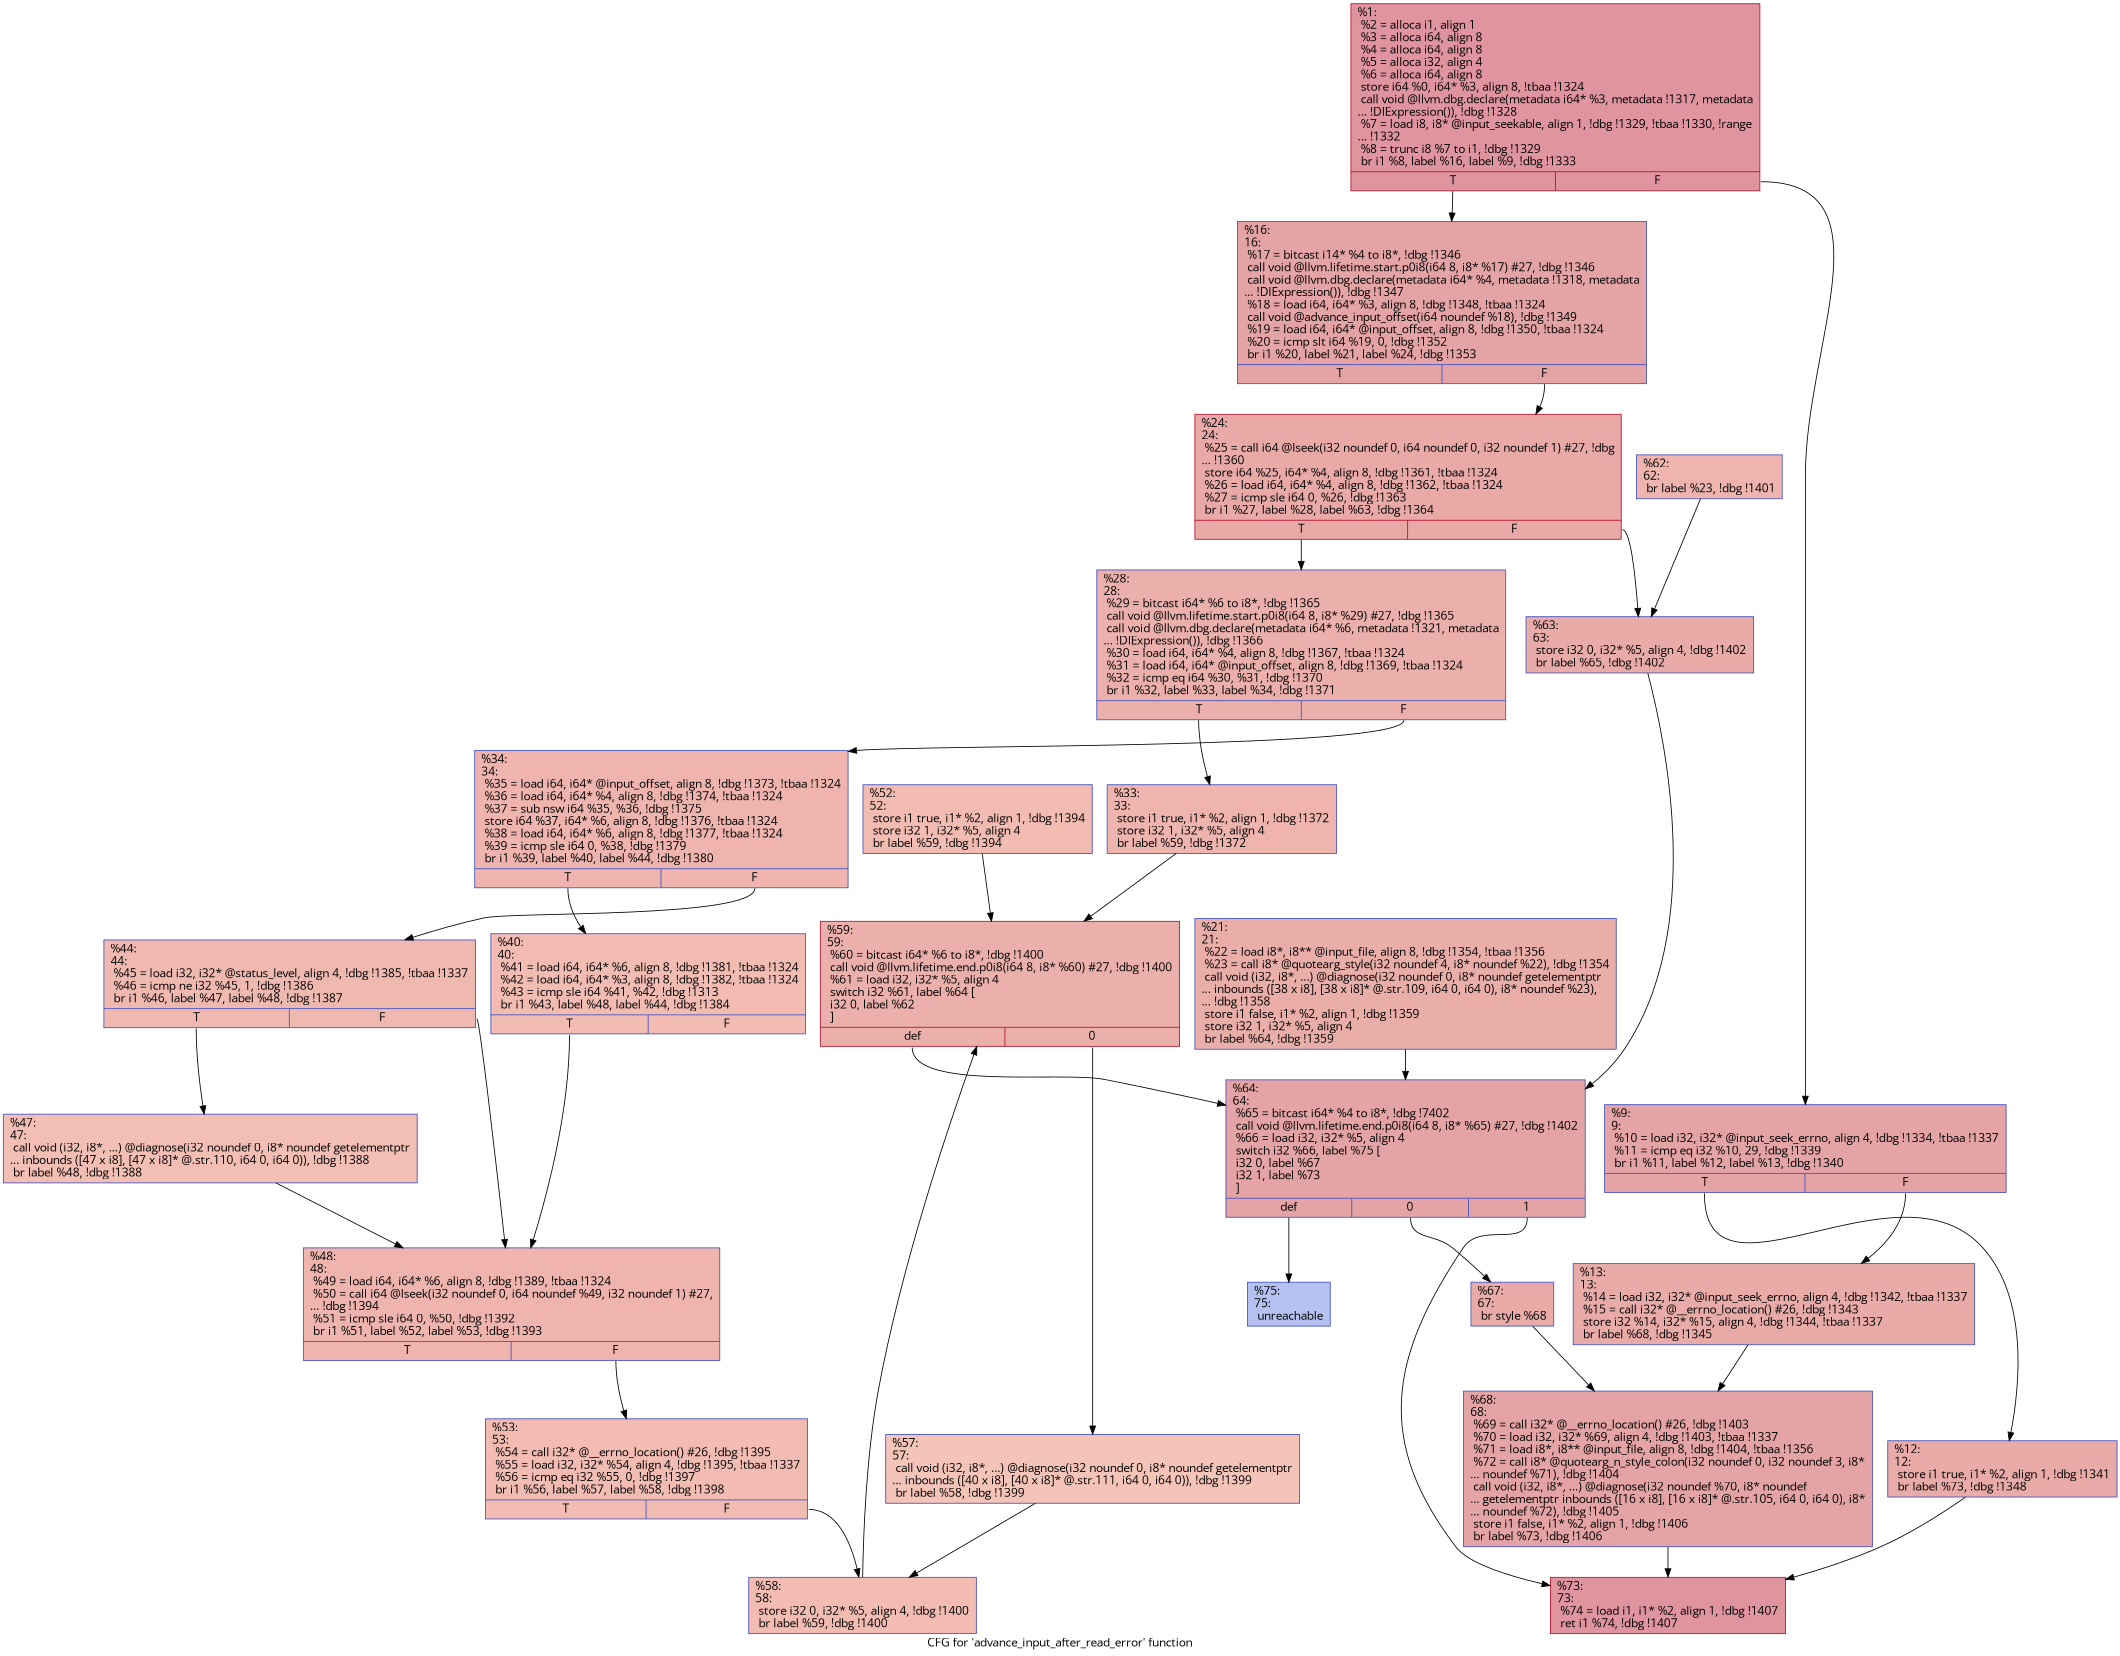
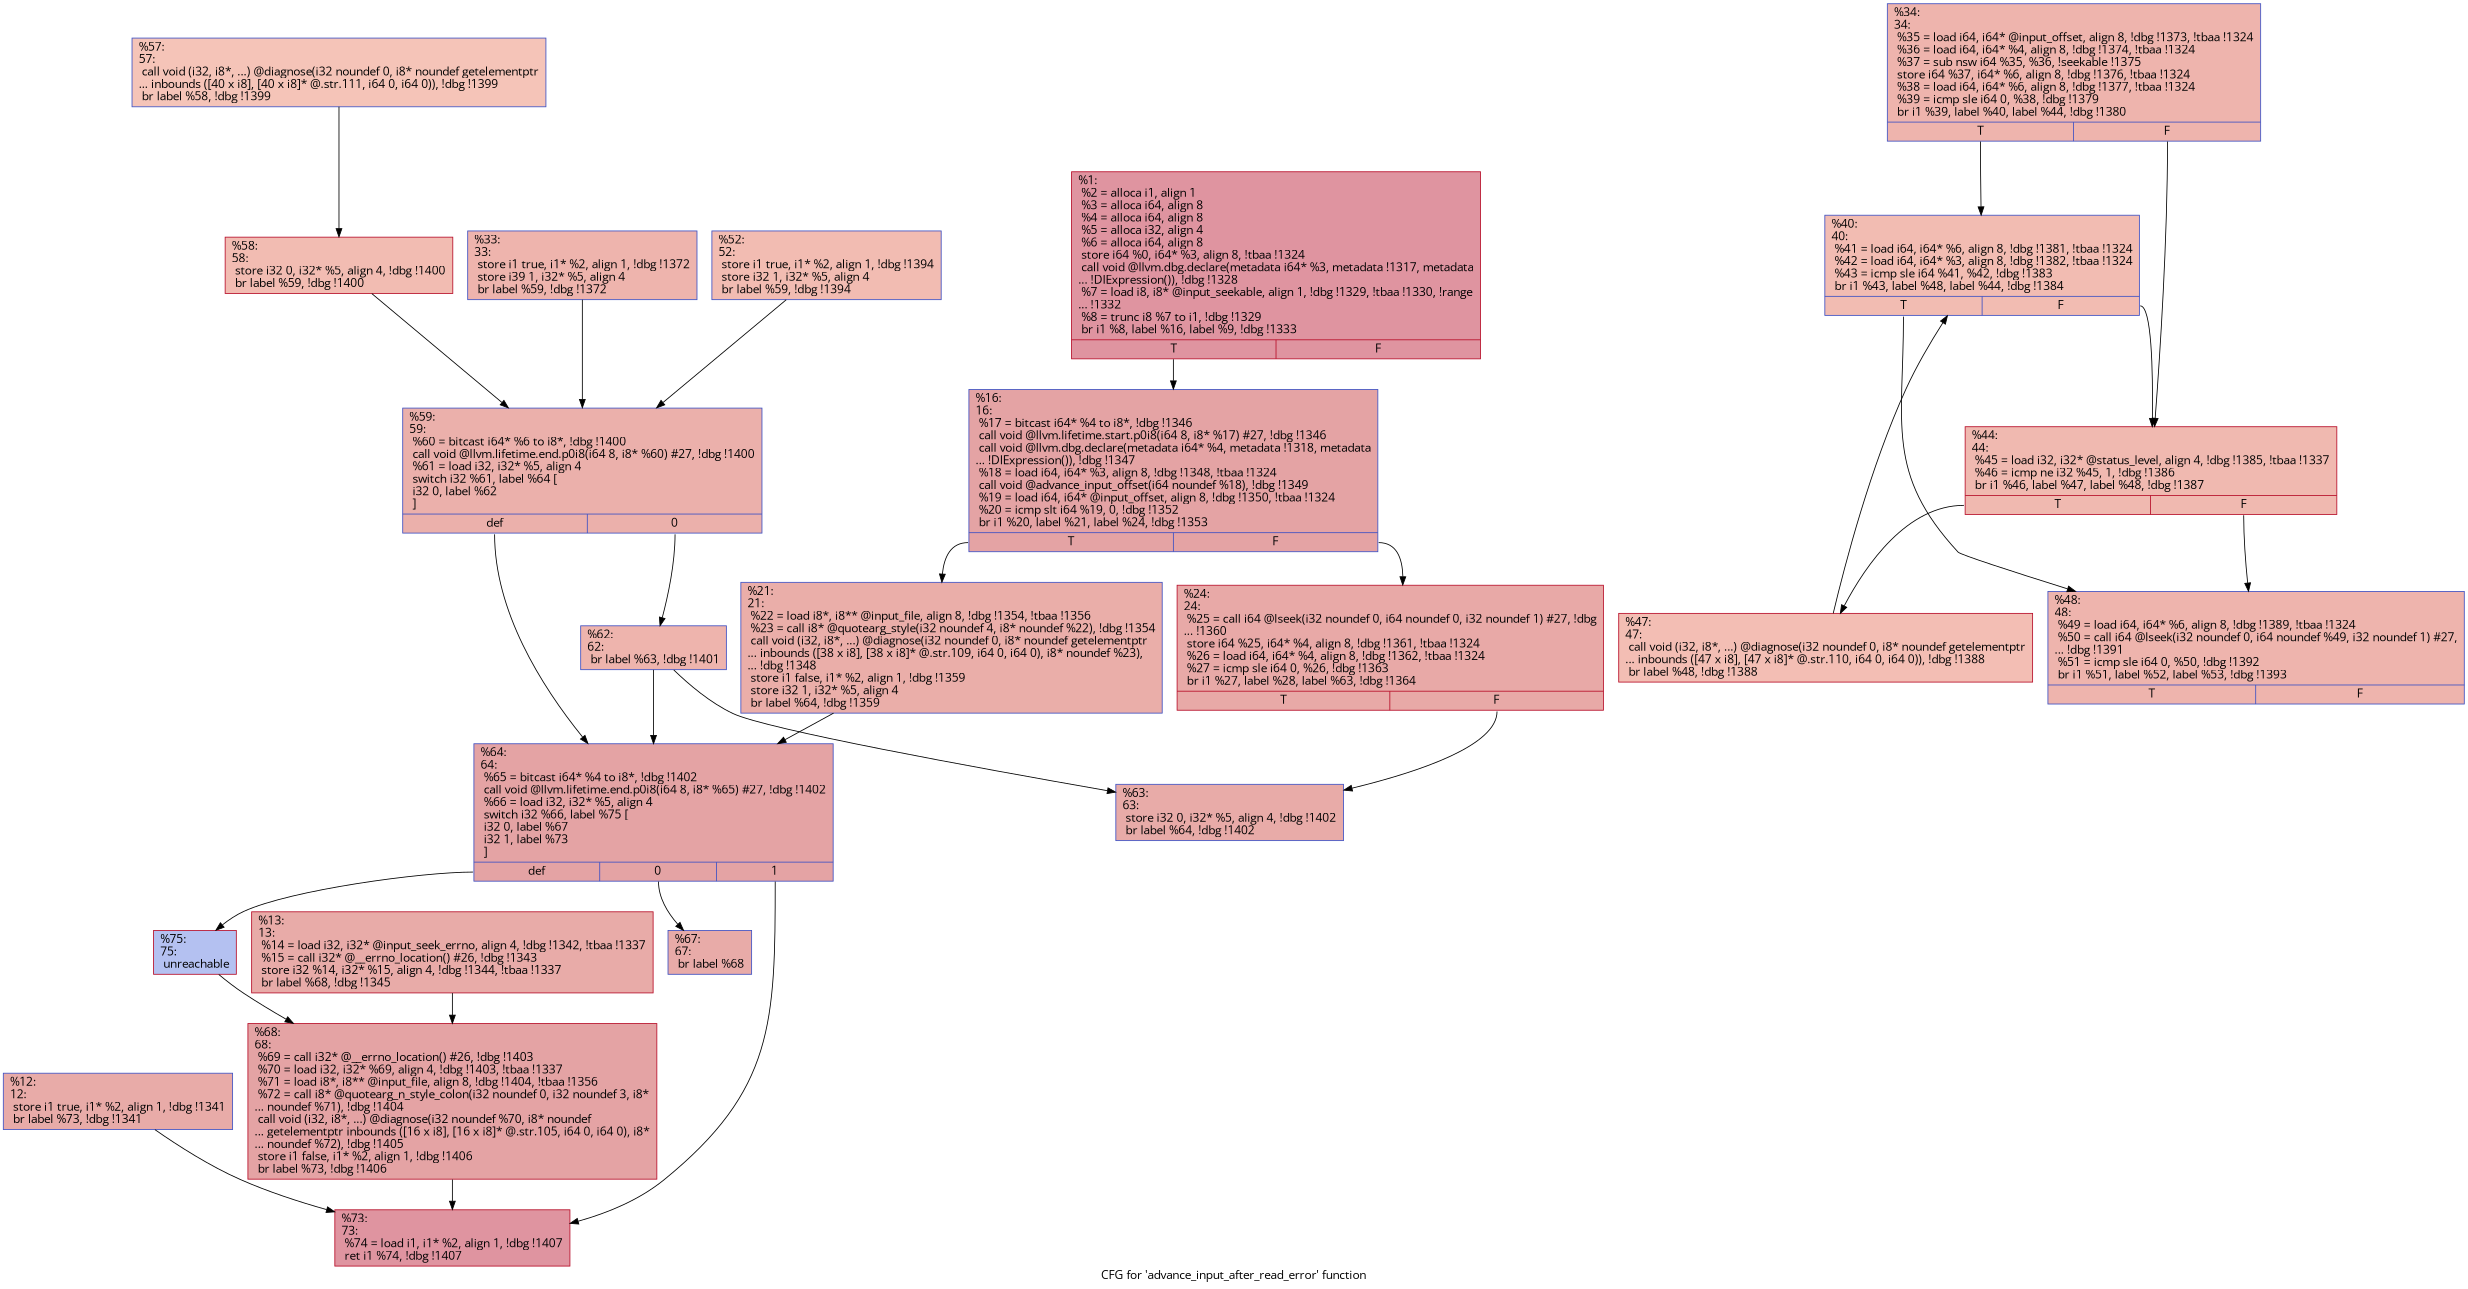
(1353, 255) -> (1084, 423)
none -> (2152, 361)
(1709, 489) -> (654, 660)
none -> (949, 553)
(1301, 645) -> none
(1599, 663) -> (1189, 831)
(592, 809) -> (2018, 62)
(1190, 831) -> (550, 277)
(1672, 888) -> (654, 703)
(290, 984) -> (2151, 471)
(1000, 984) -> (582, 471)
(608, 993) -> (1942, 274)
(1236, 1002) -> (782, 666)
(1341, 1114) -> (589, 778)
(210, 1149) -> (1826, 648)
(1805, 1149) -> none
(336, 1213) -> (1877, 463)
(1093, 1237) -> (671, 576)
(1289, 1304) -> (195, 952)
(1774, 1304) -> (452, 952)
(345, 1307) -> (2089, 650)
(1512, 1316) -> (710, 964)
(1561, 1356) -> (251, 998)
(646, 1469) -> none
(1668, 1469) -> (452, 1101)
(1961, 1487) -> (76, 1120)
(863, 1605) -> (339, 265)
